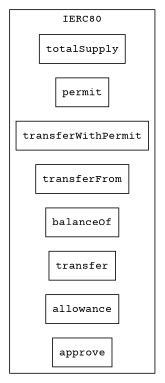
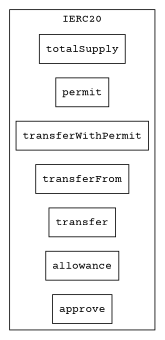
(82, 19) -> (82, 19)
(82, 222) -> none
